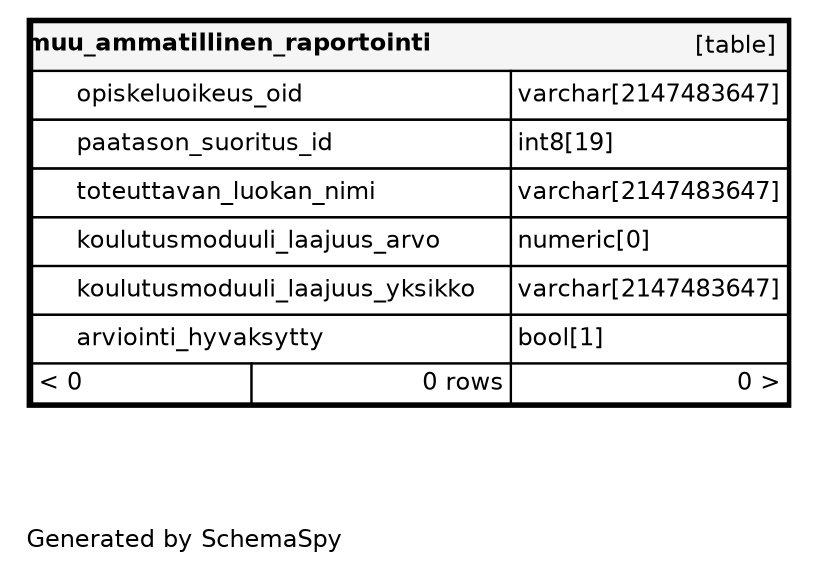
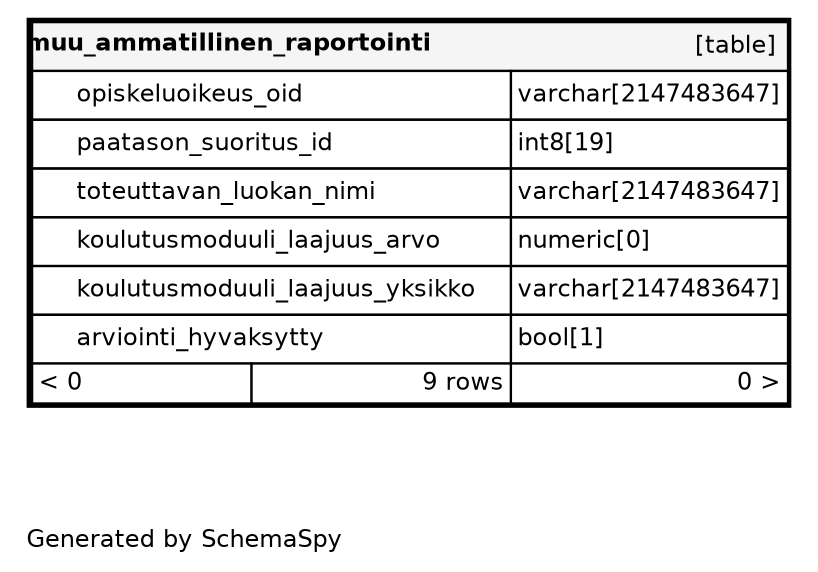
(463, 382) -> (463, 382)
